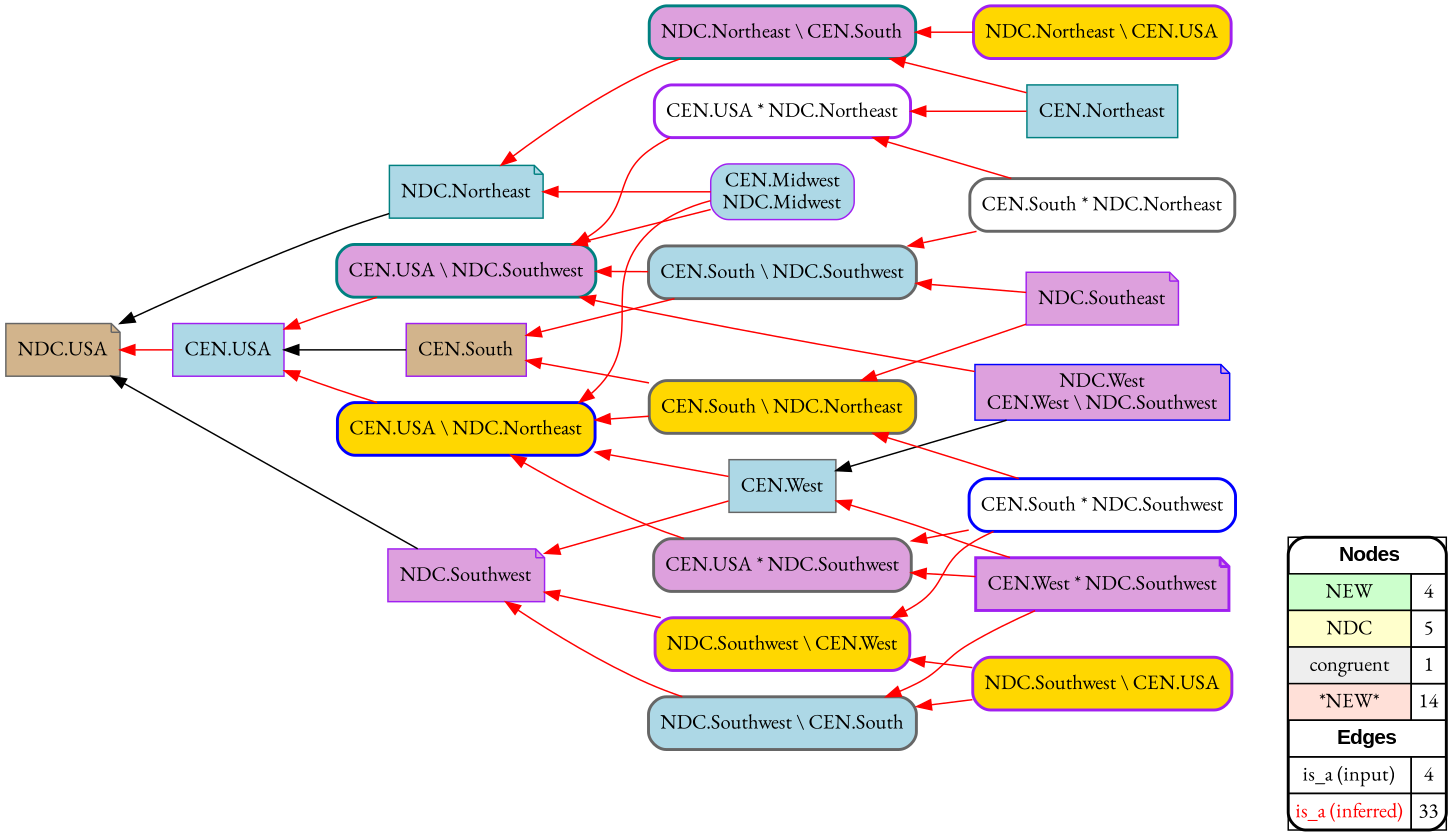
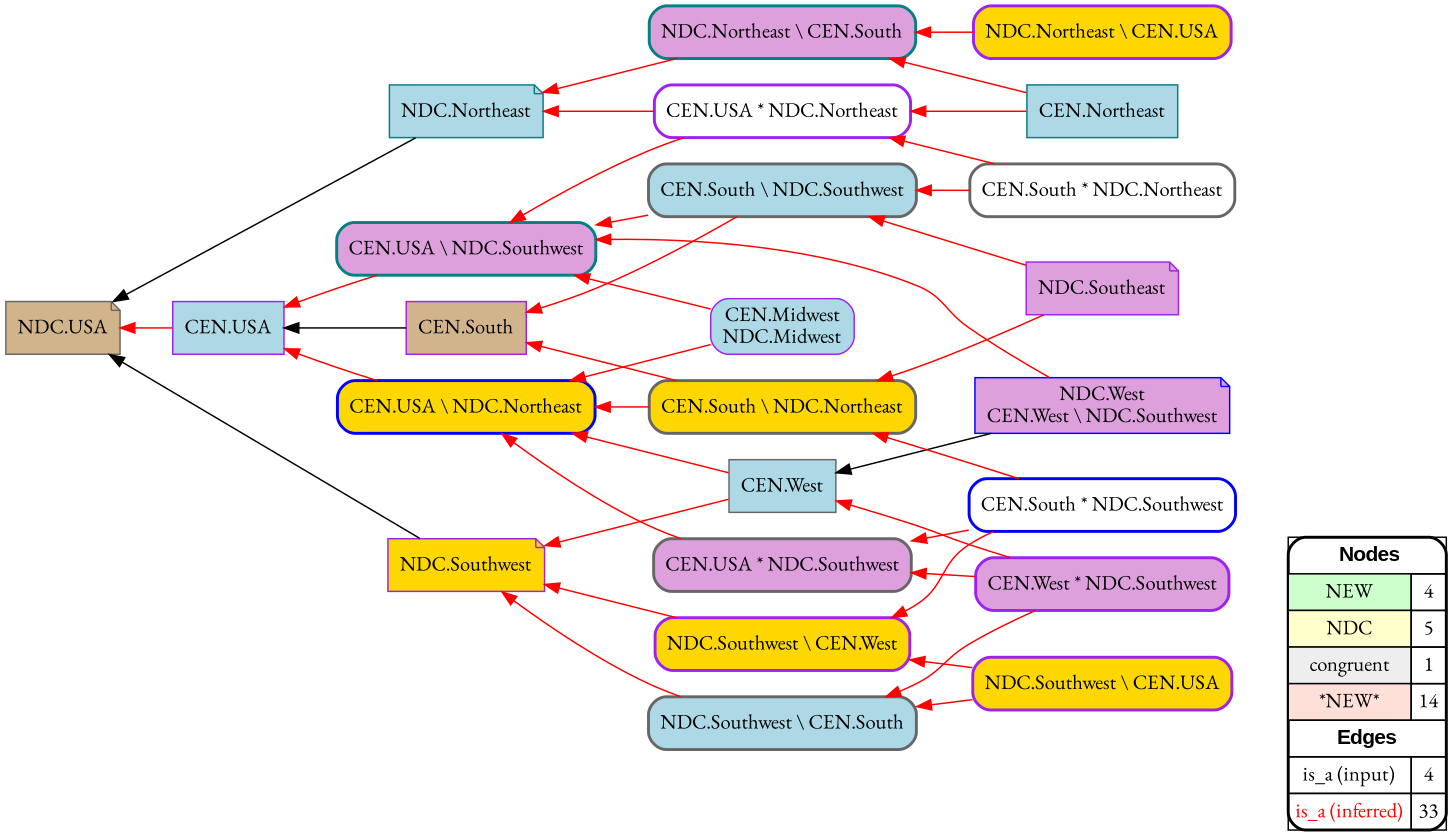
(634, 192) -> (606, 111)
(466, 575) -> (466, 565)
(1102, 584) -> (1102, 584)
